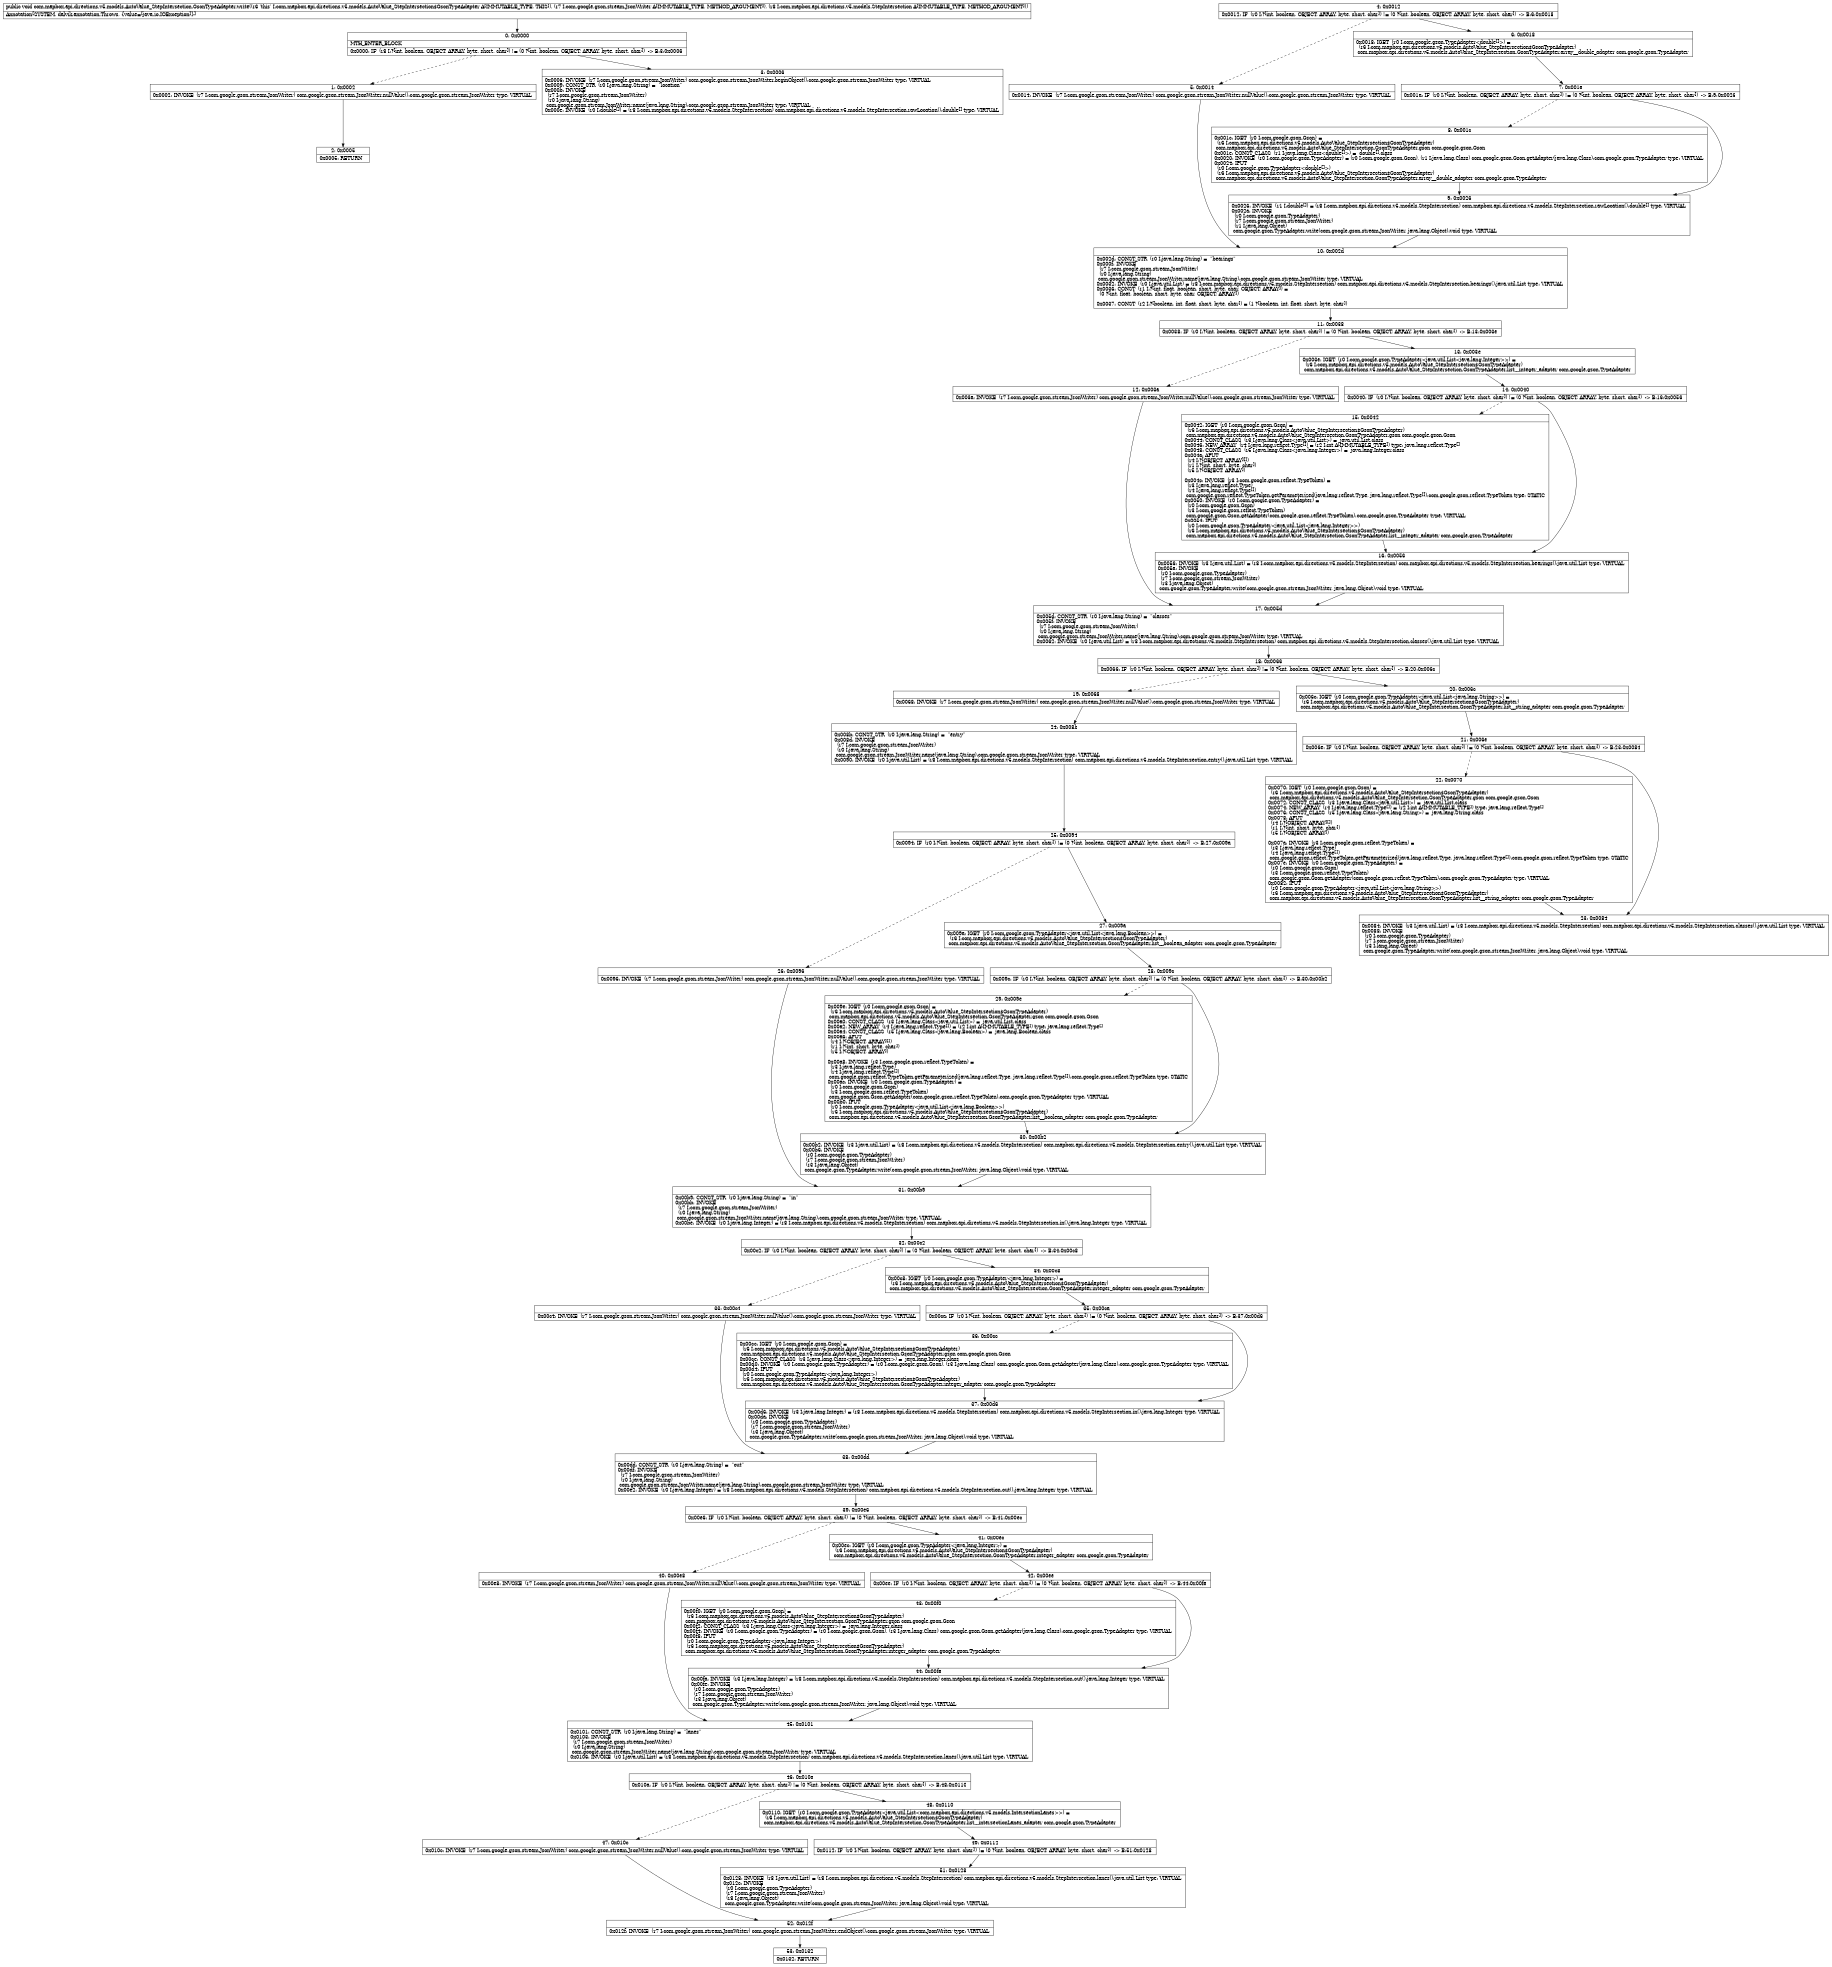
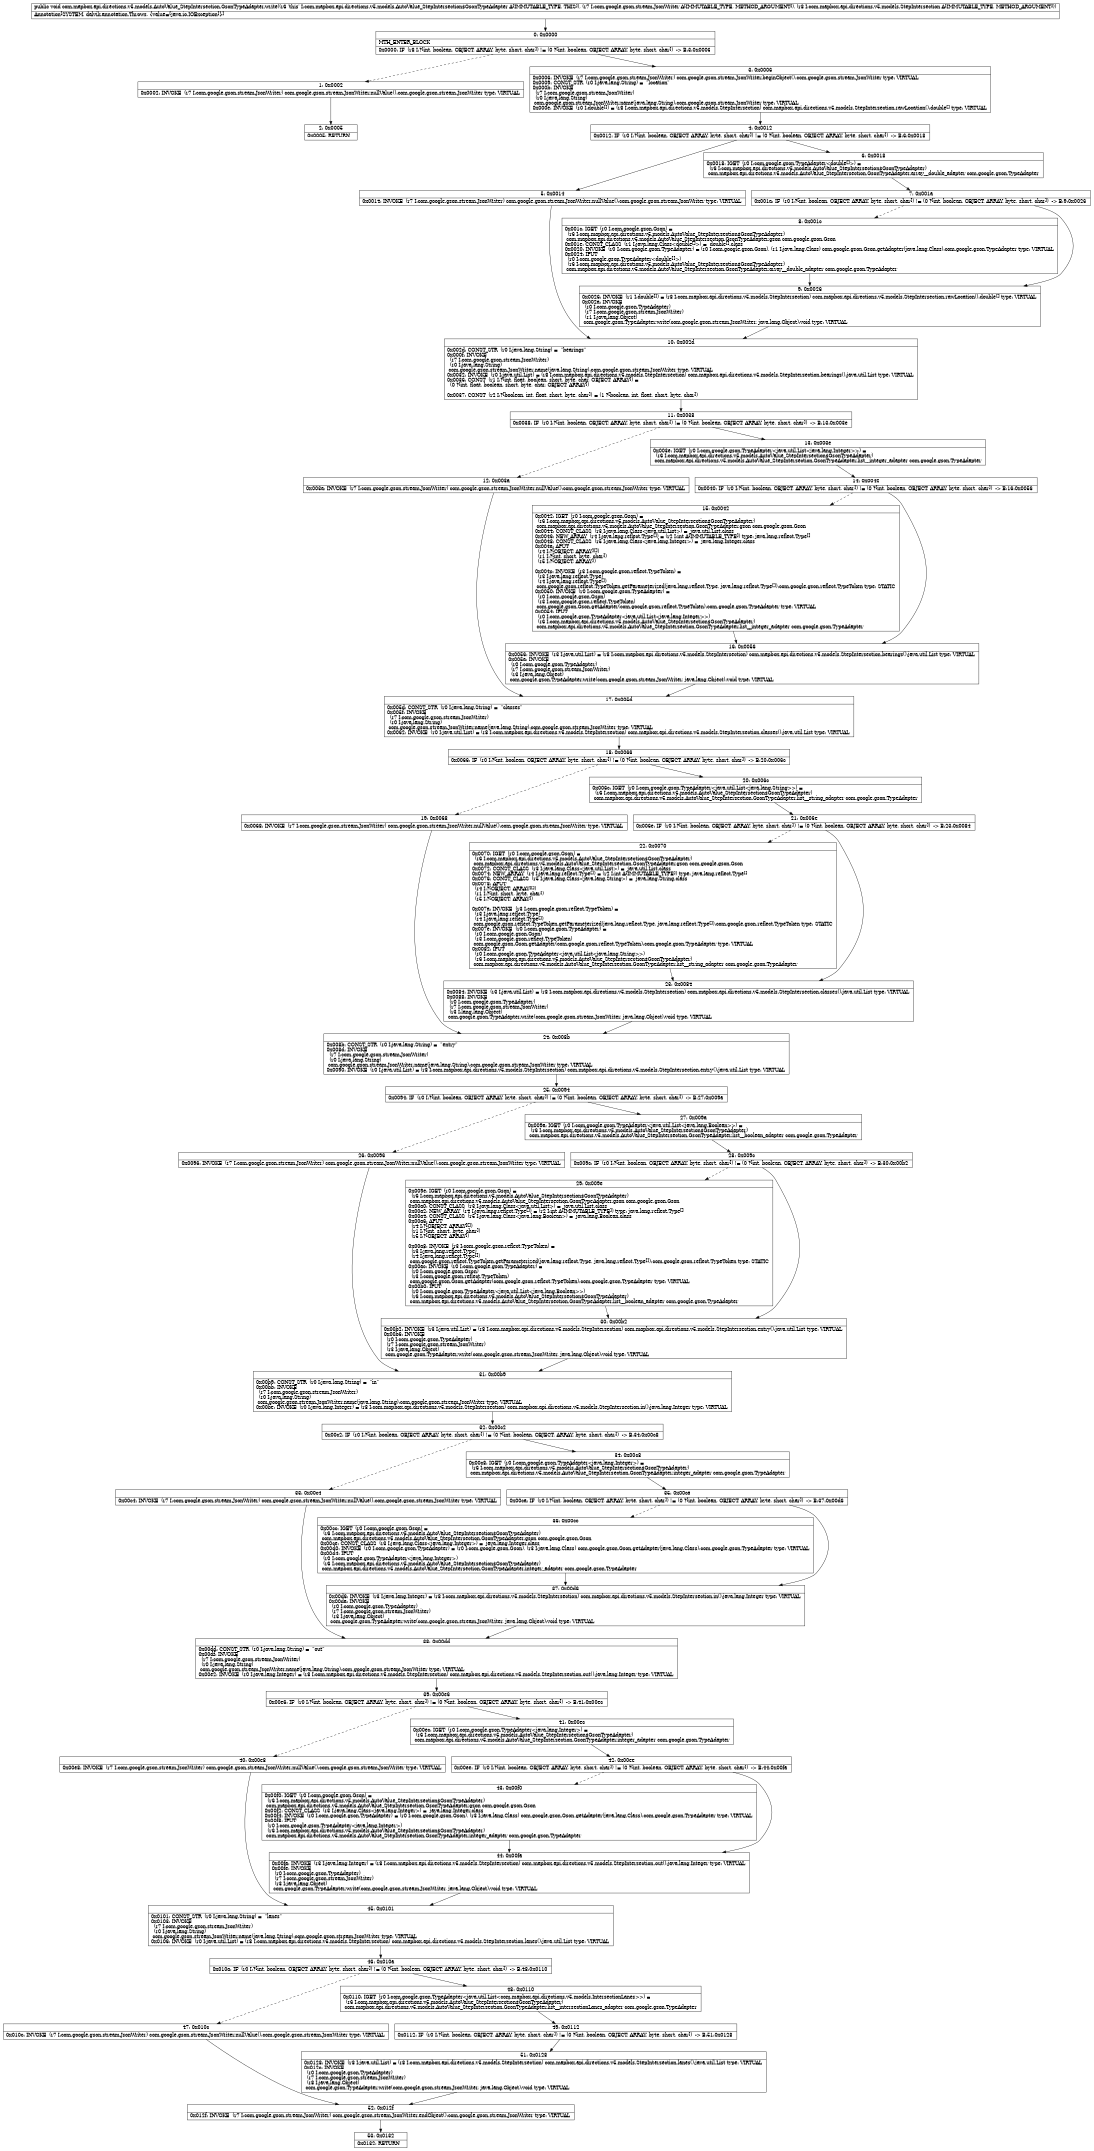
(1297, 51) -> (658, 165)
none -> (760, 117)
none -> (619, 1027)
